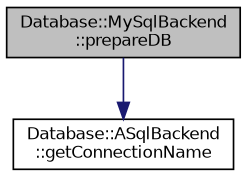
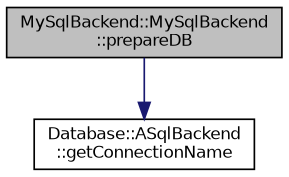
(123, 33) -> (144, 33)
